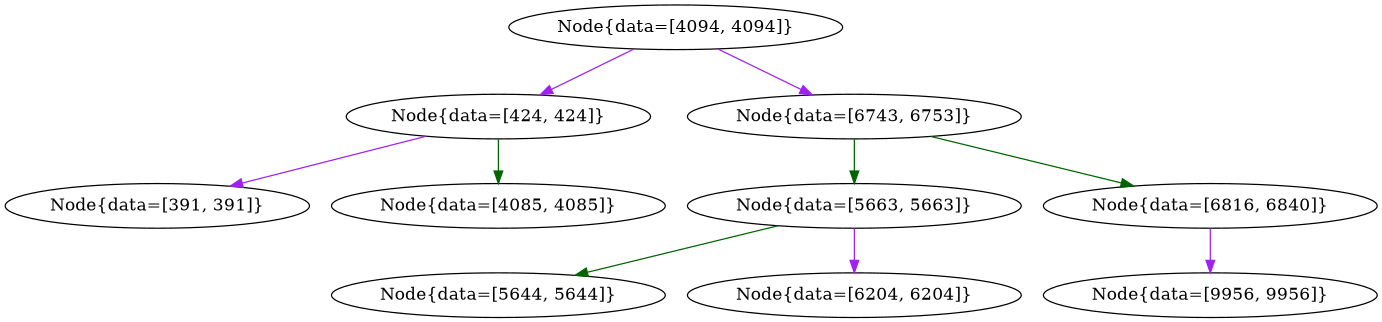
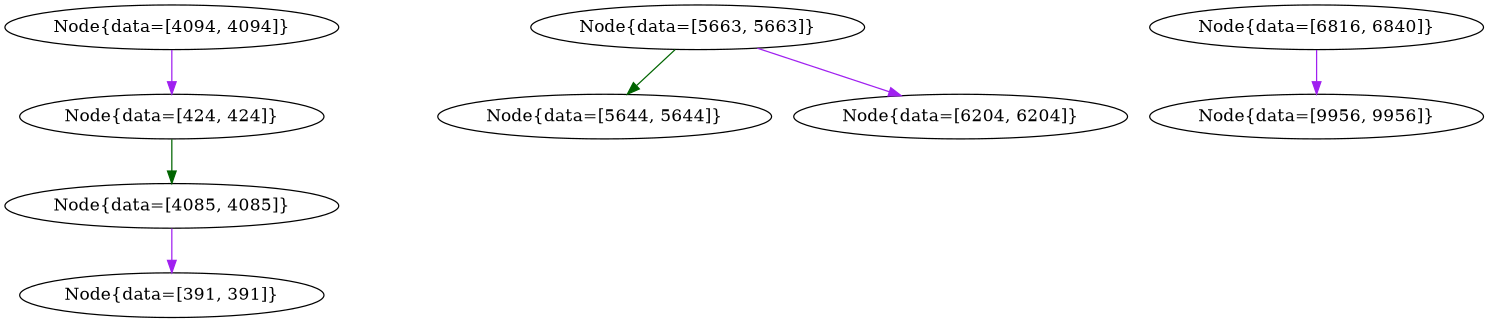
(854, 117) -> none
(334, 160) -> (172, 244)
